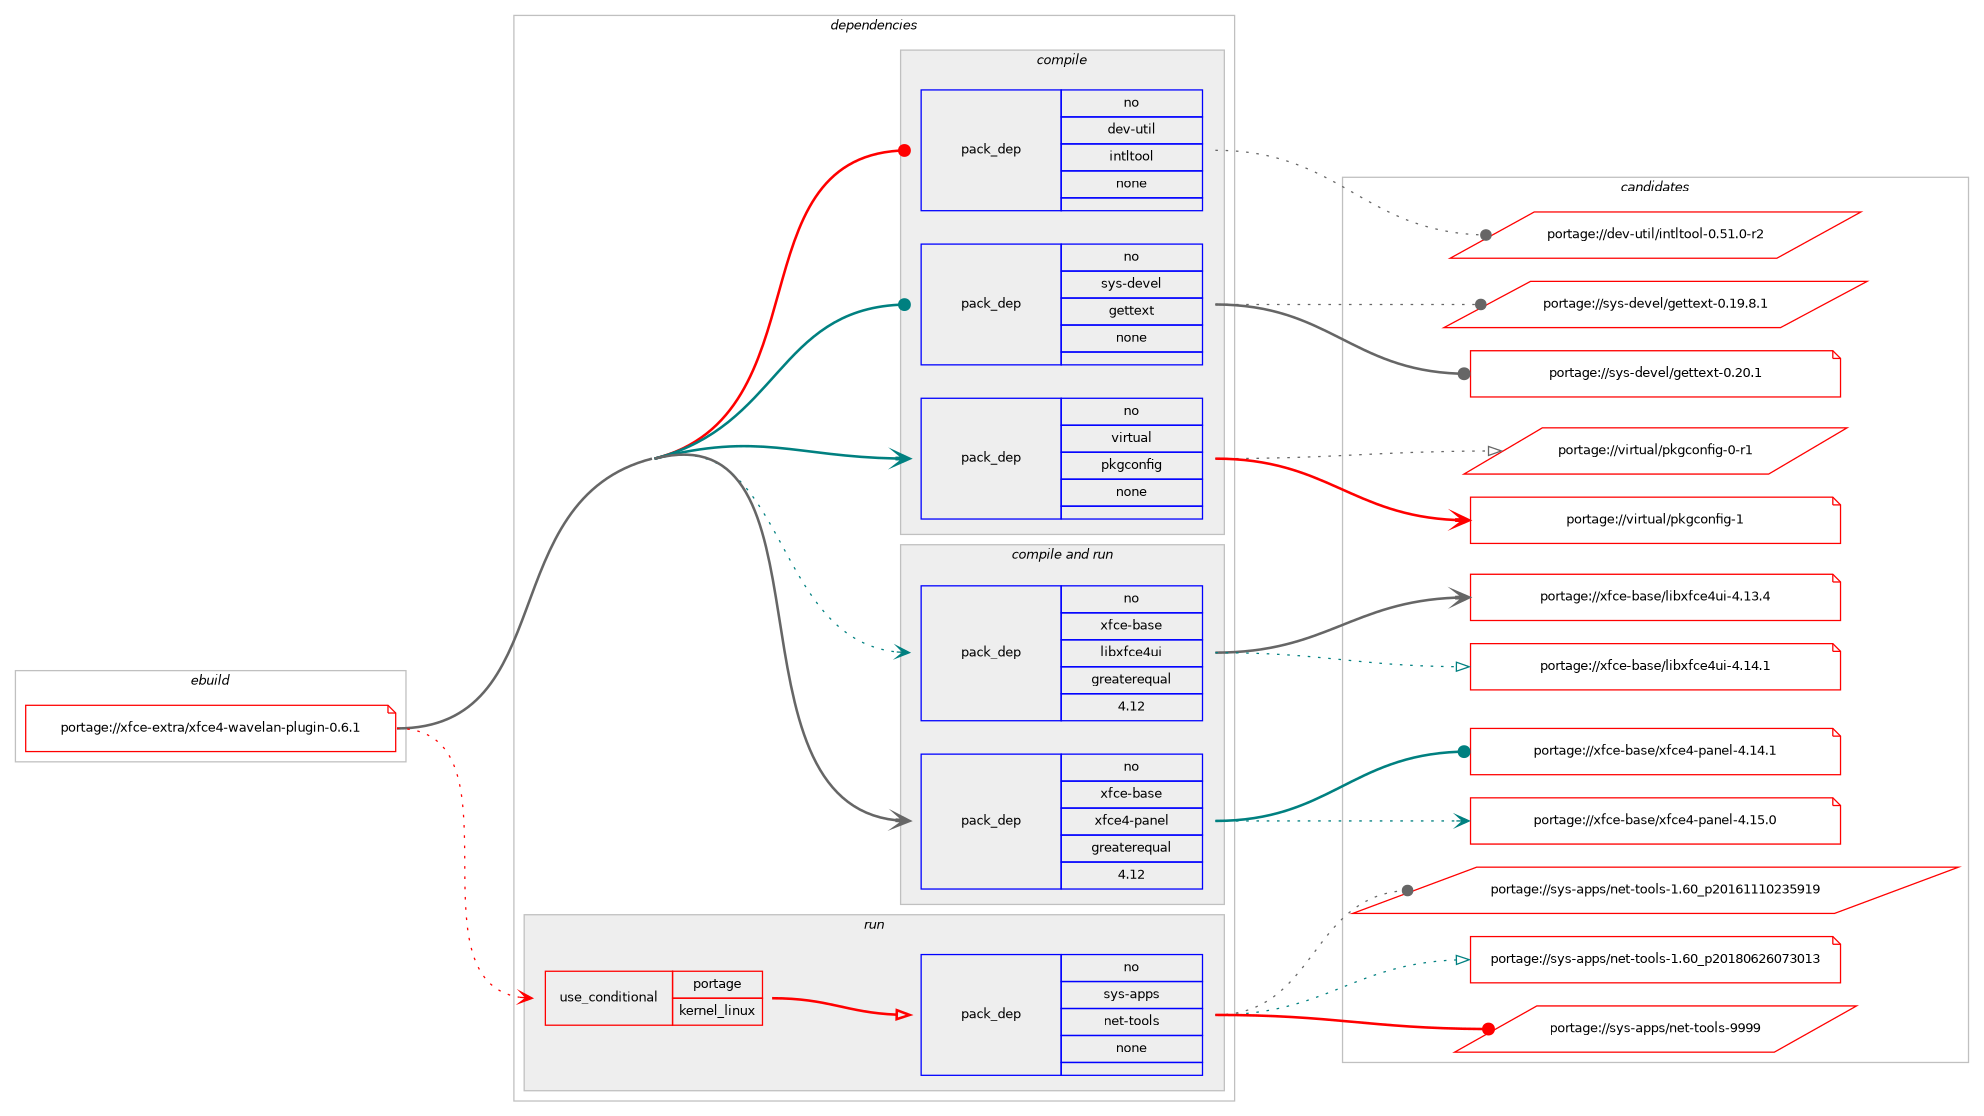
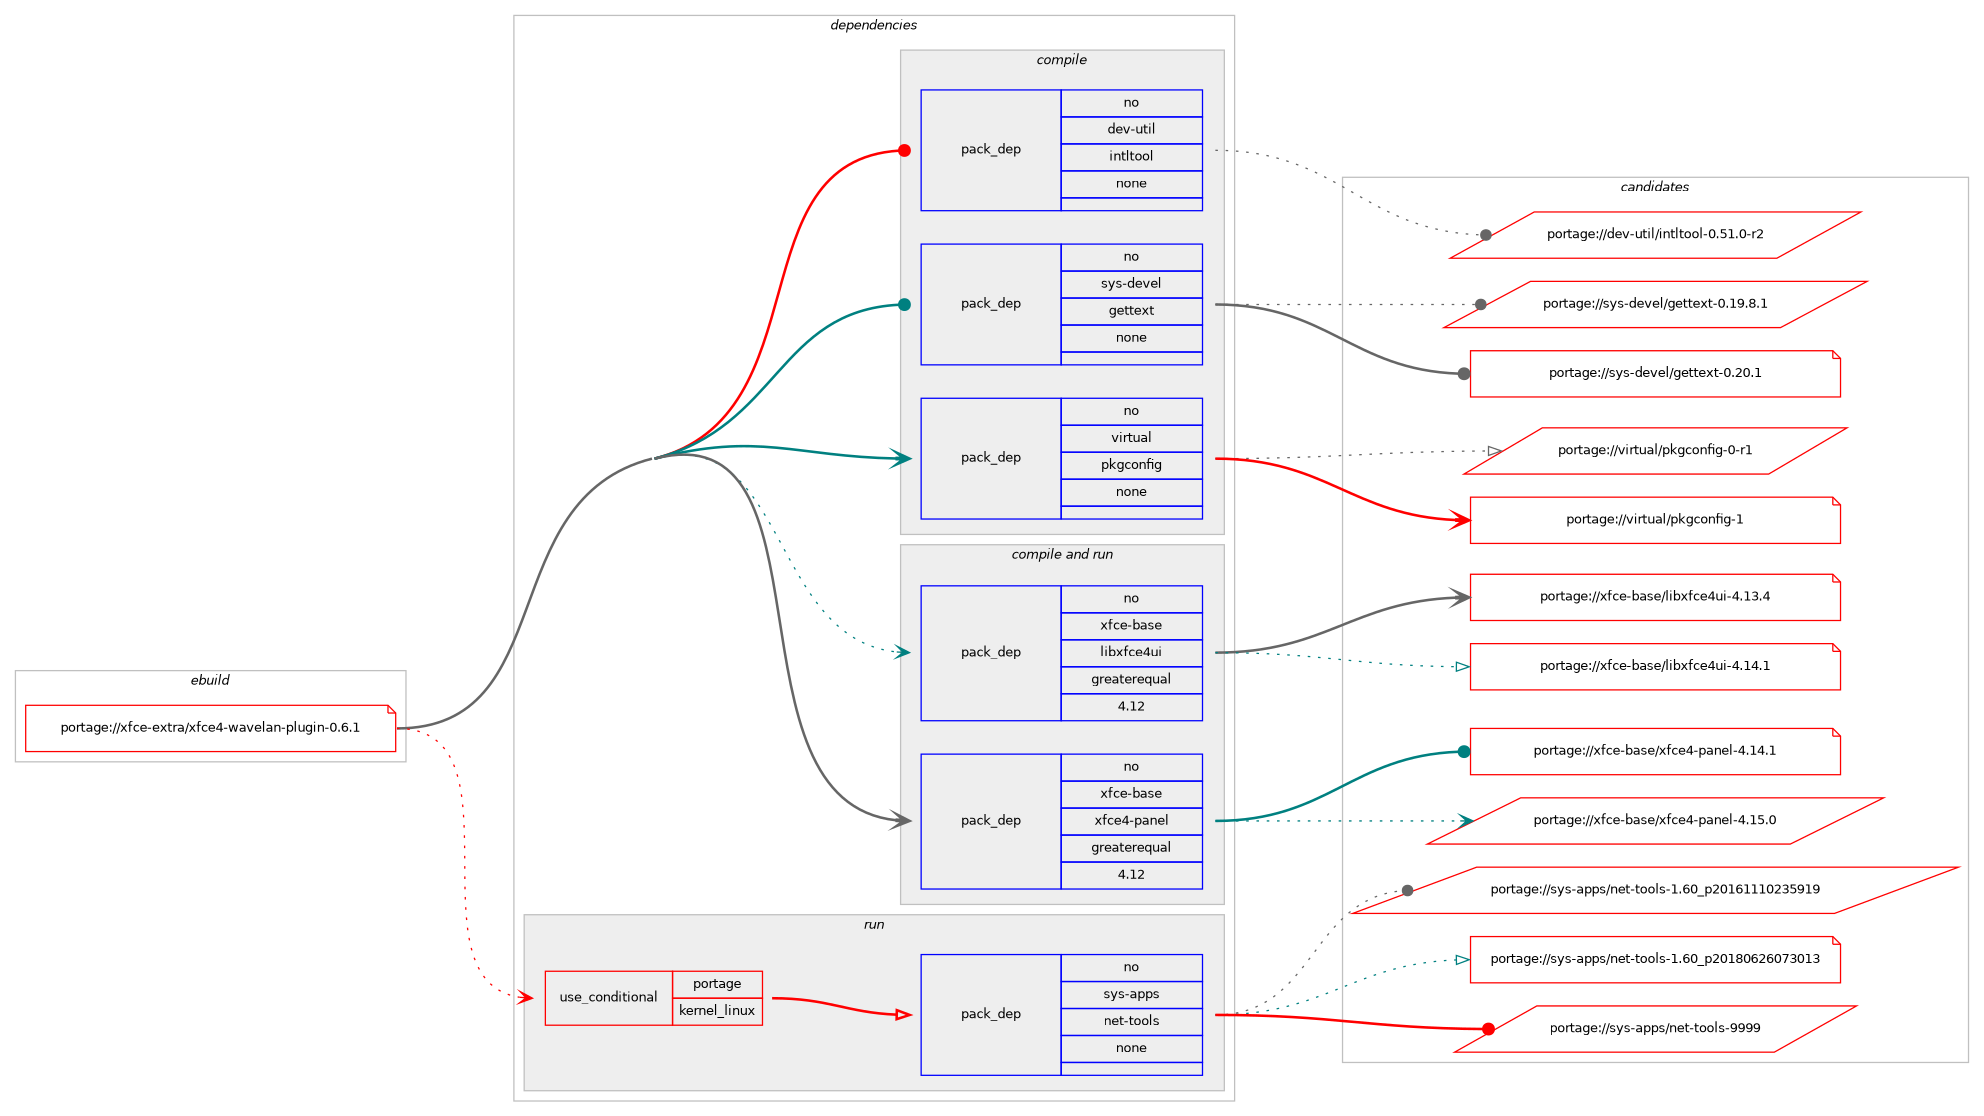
(1655, 821) -> (1655, 821)
